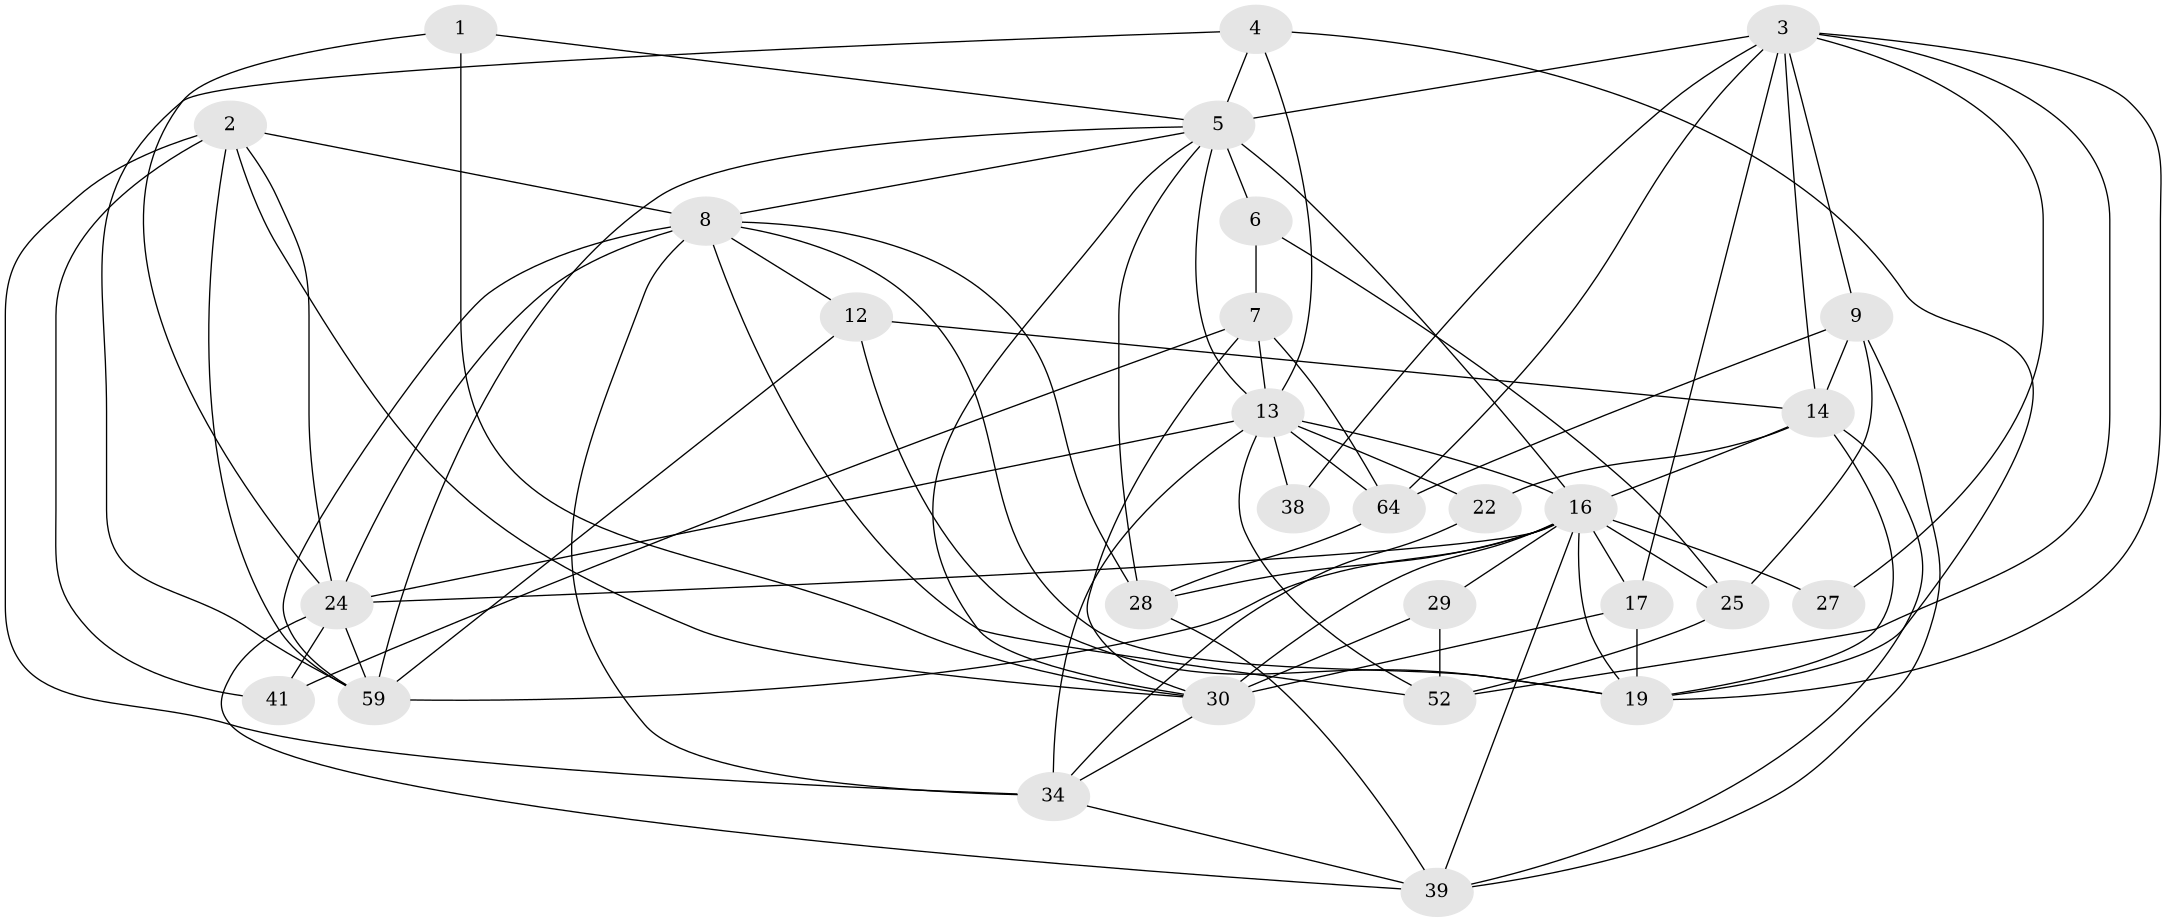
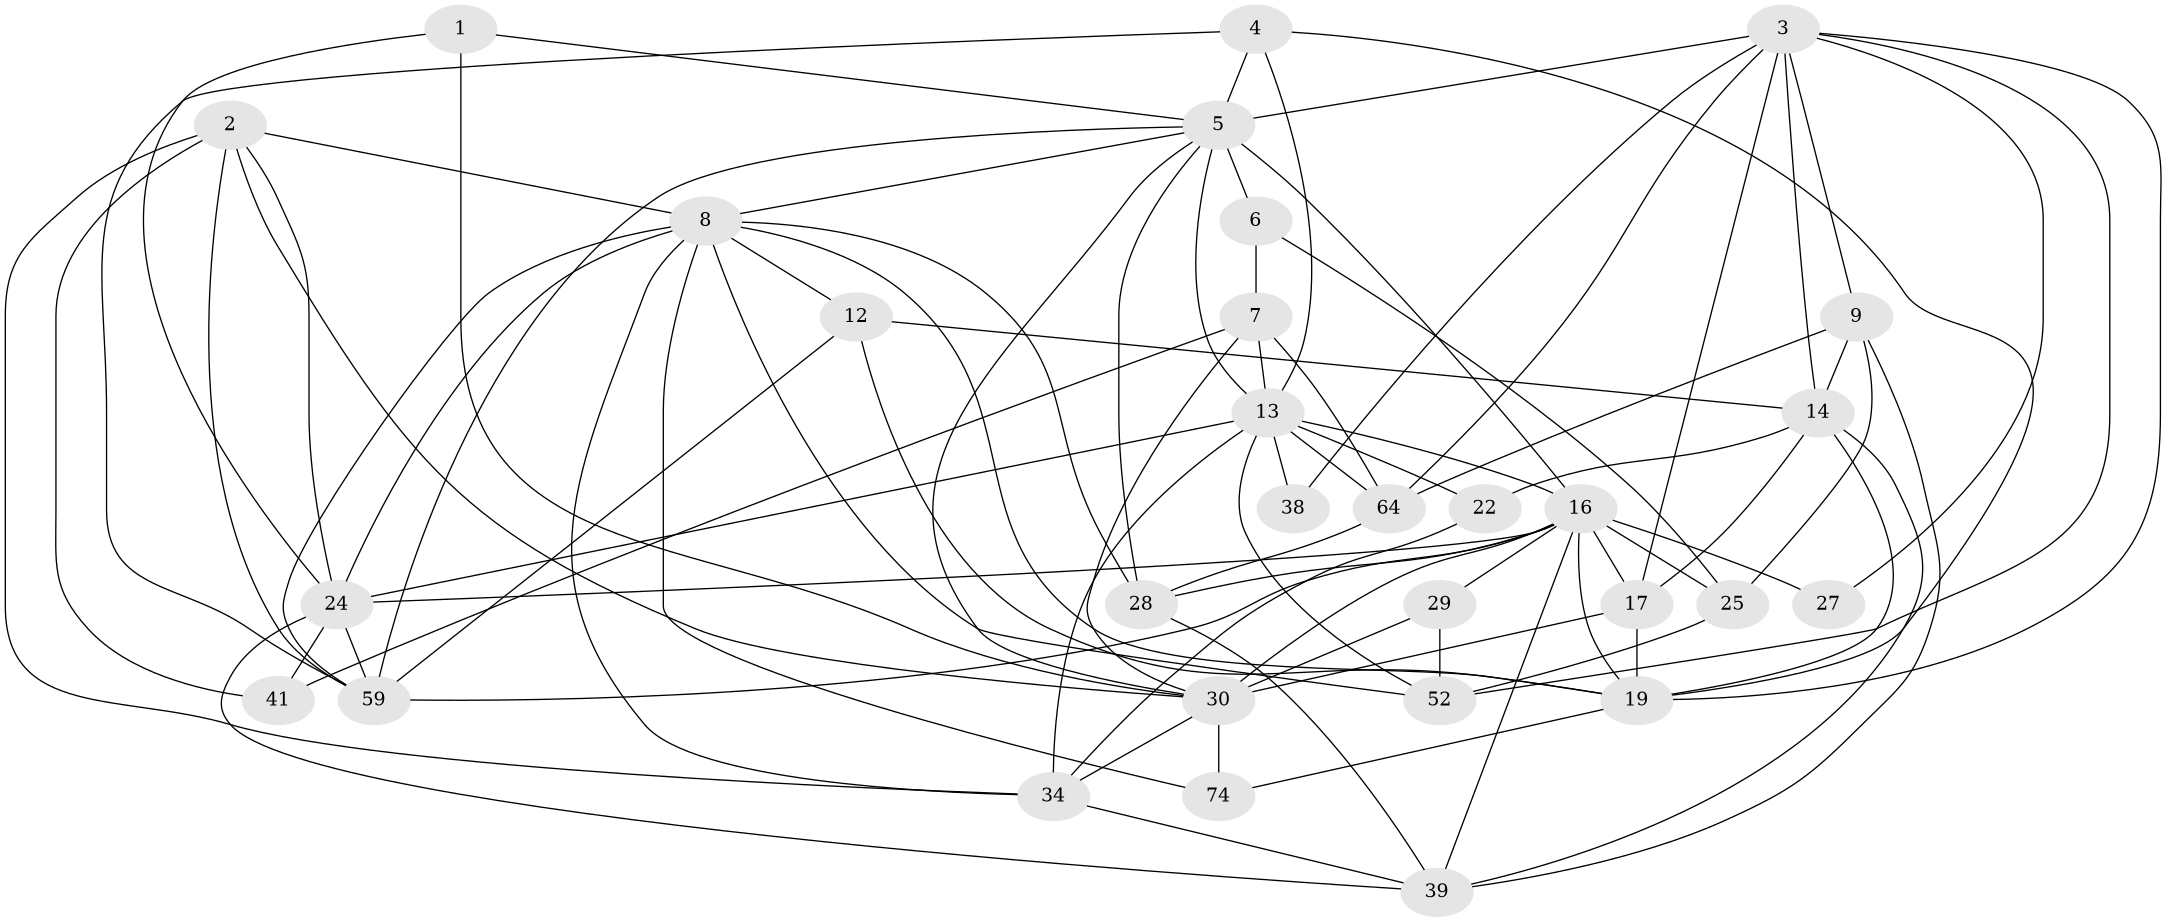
(1700, 462) -> (1739, 517)
none -> (1219, 797)
